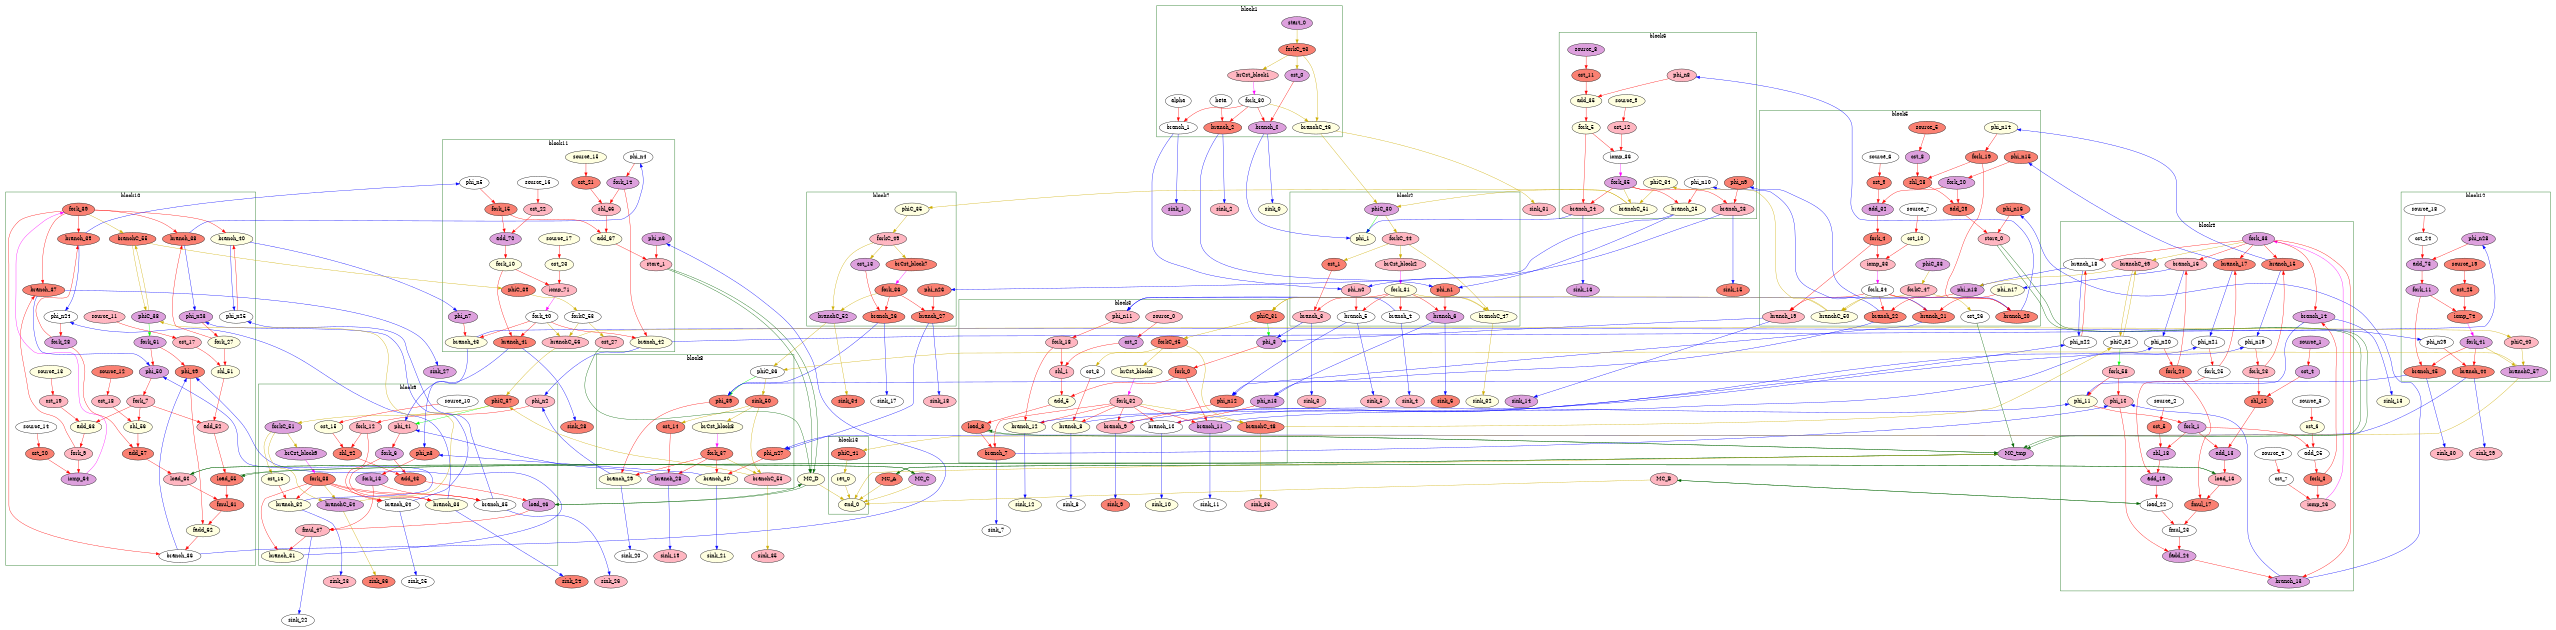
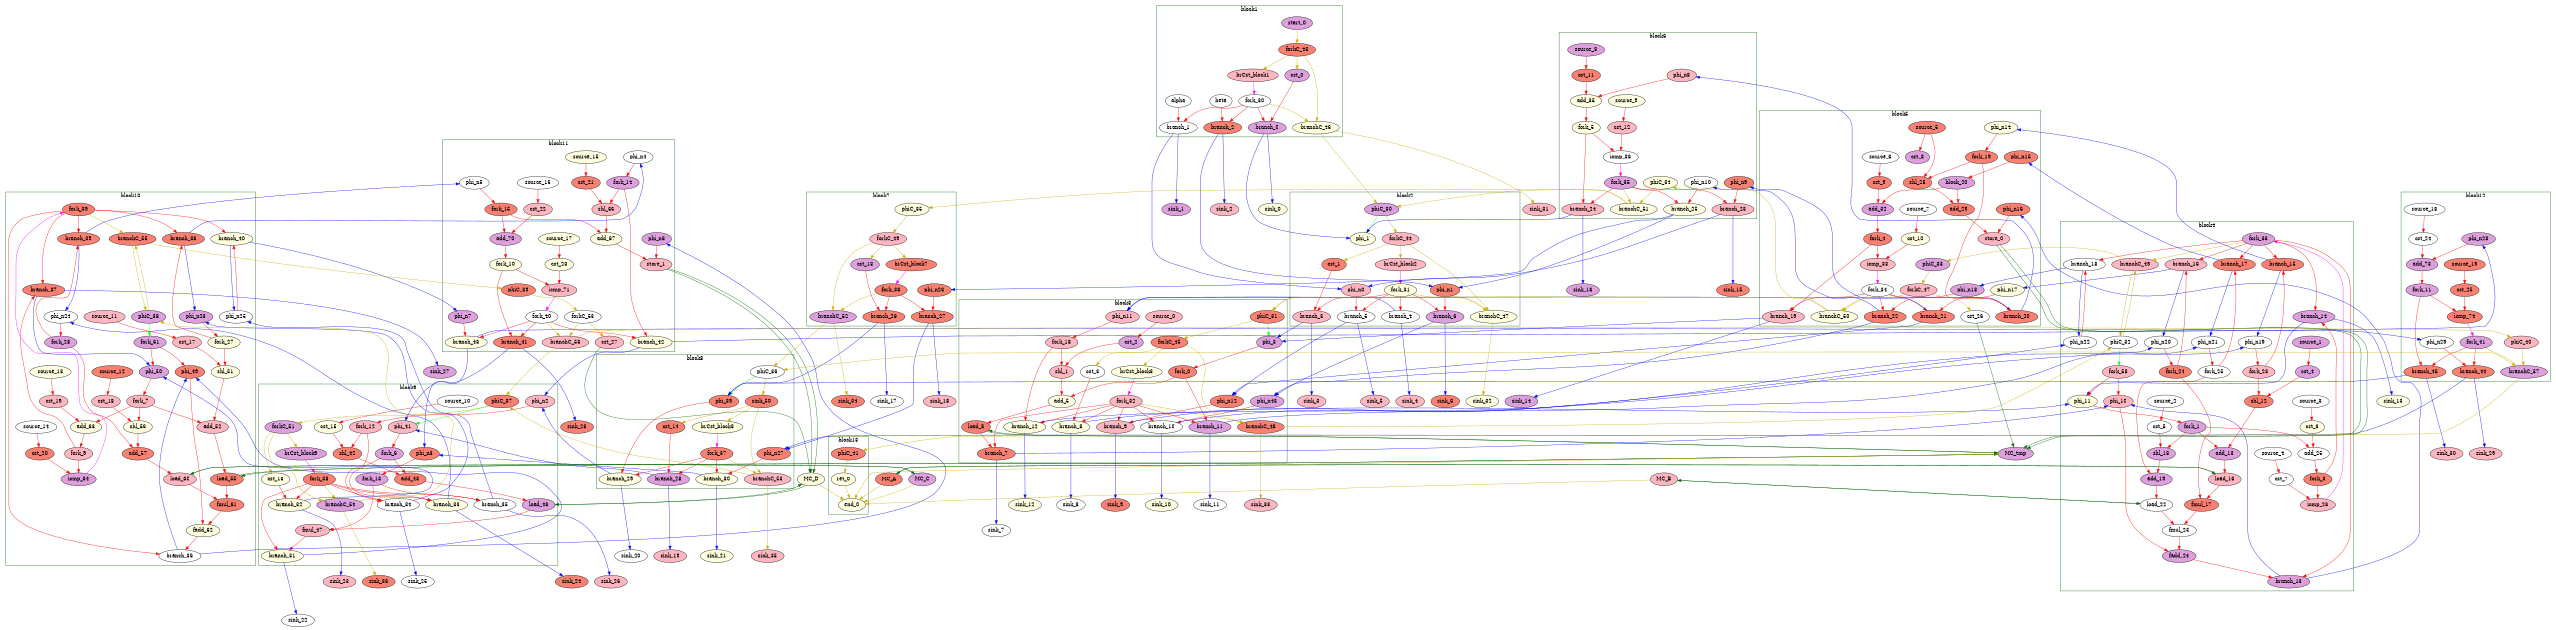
(1918, 168) -> (1935, 155)
(1957, 183) -> (1957, 183)
(2051, 277) -> (2038, 248)
(1267, 401) -> (1267, 401)
(2159, 427) -> (2159, 427)
(306, 574) -> (290, 586)
